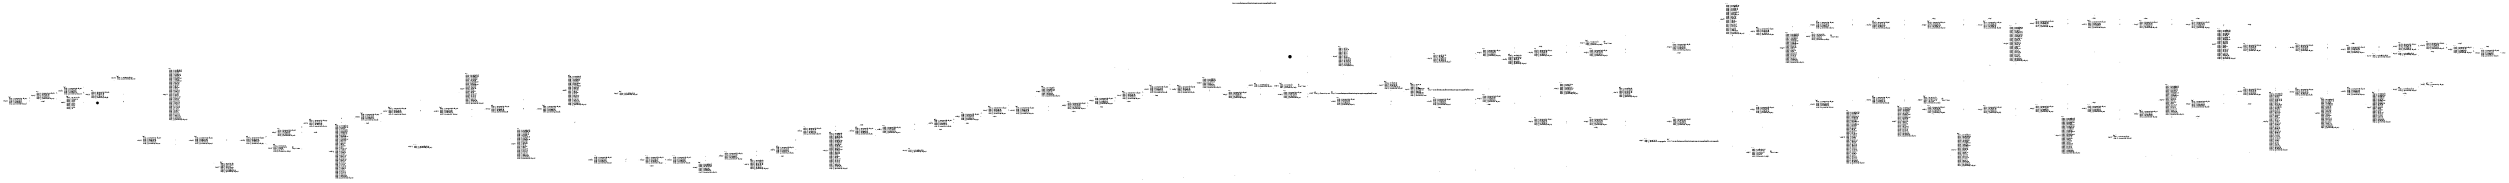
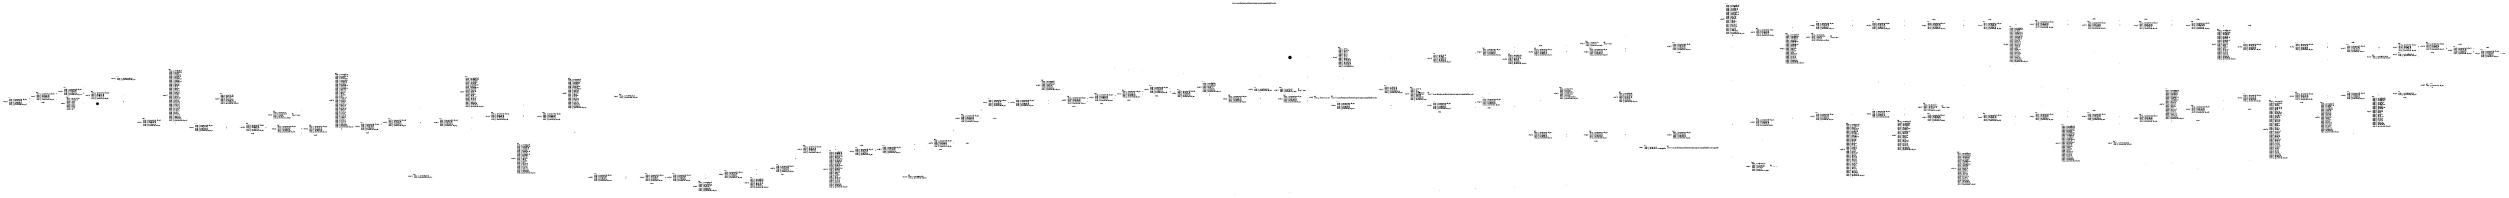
none -> (252, 134)
